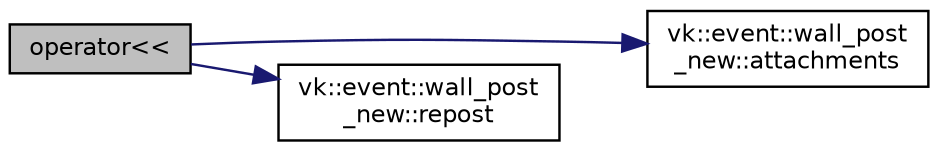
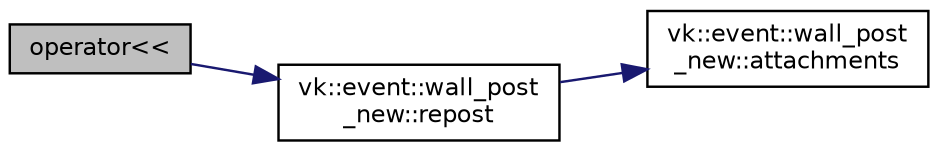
(407, 40) -> (591, 78)
